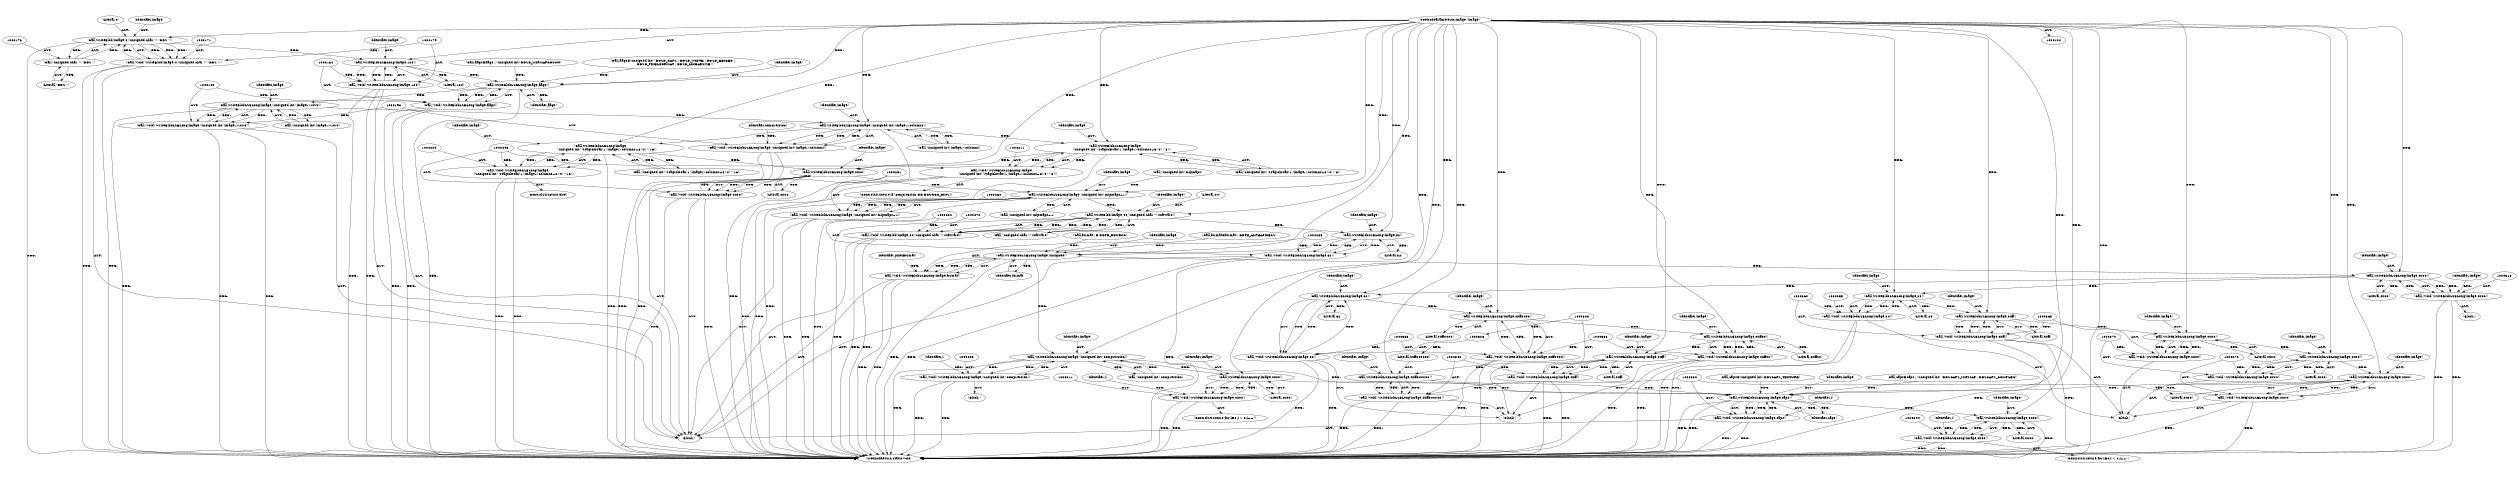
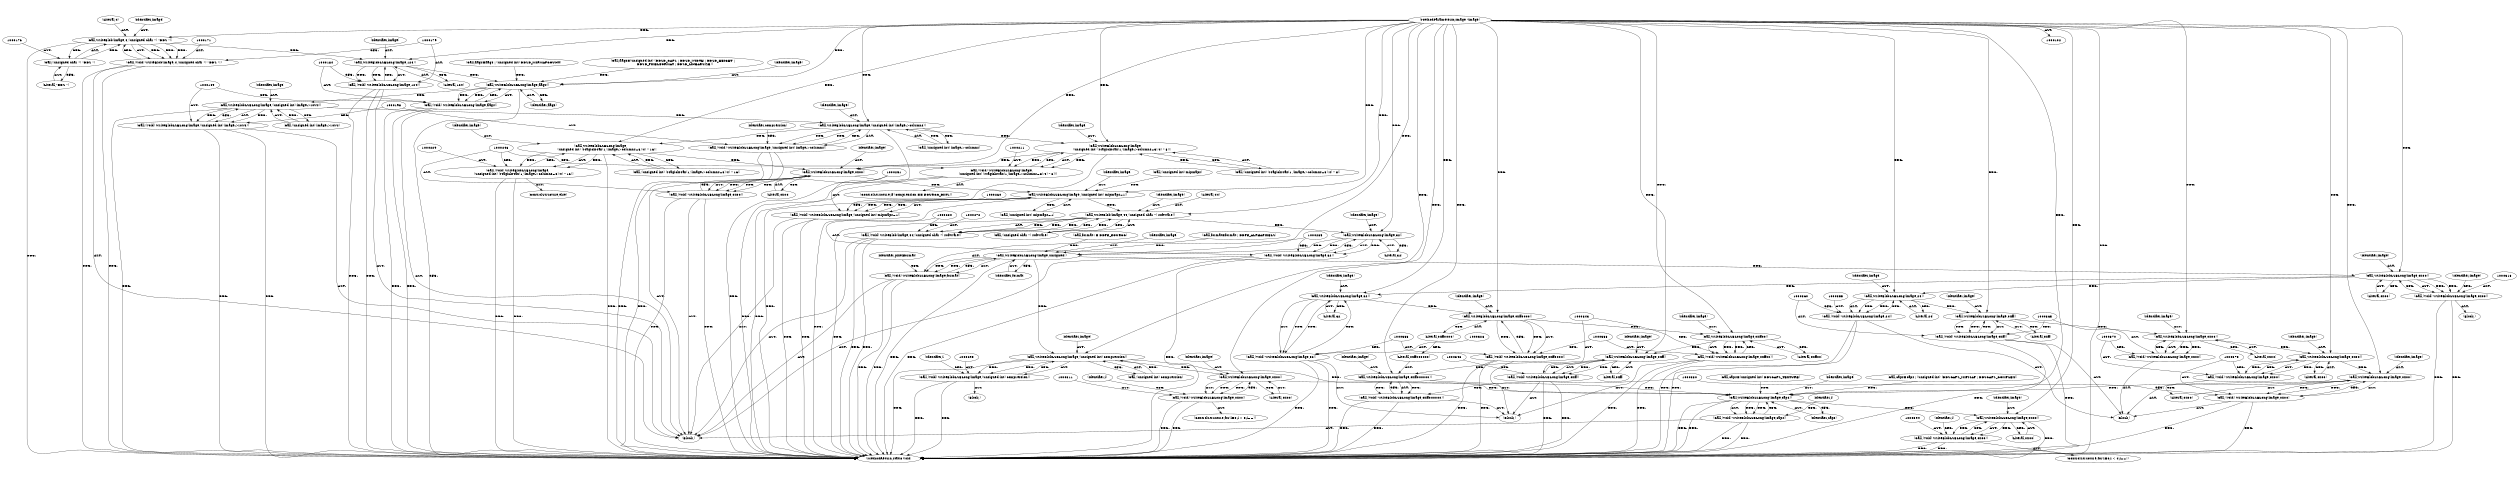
(671, 40) -> (671, 40)
(1088, 225) -> (1088, 225)
(1528, 326) -> (1659, 332)
(1449, 380) -> none
(1706, 402) -> none
